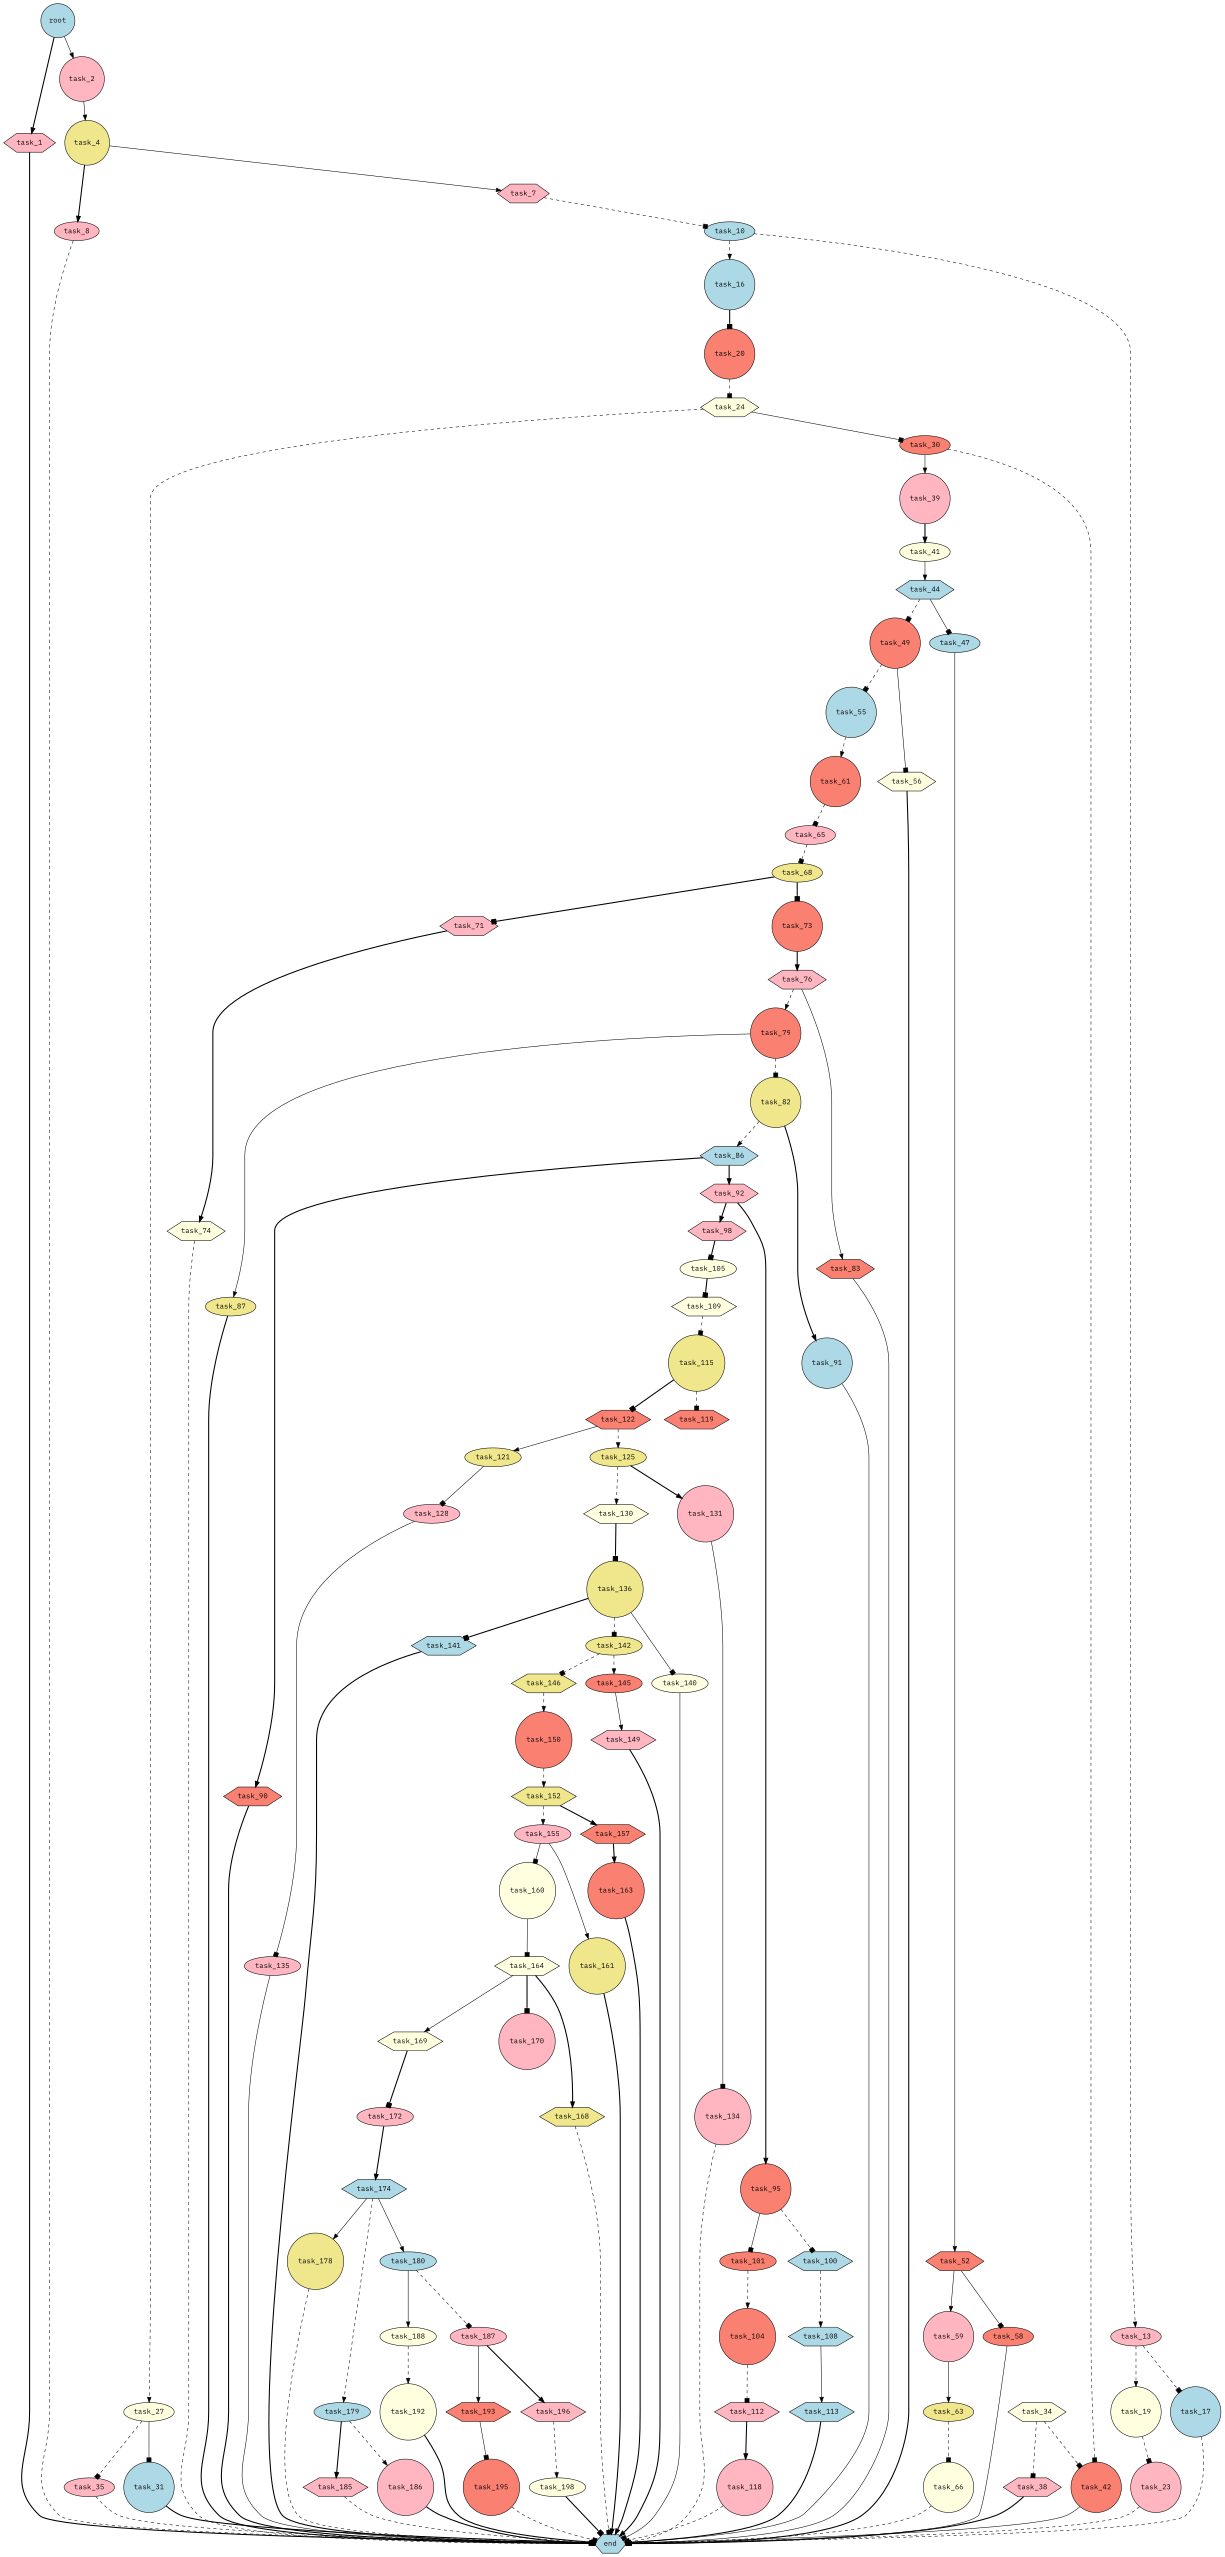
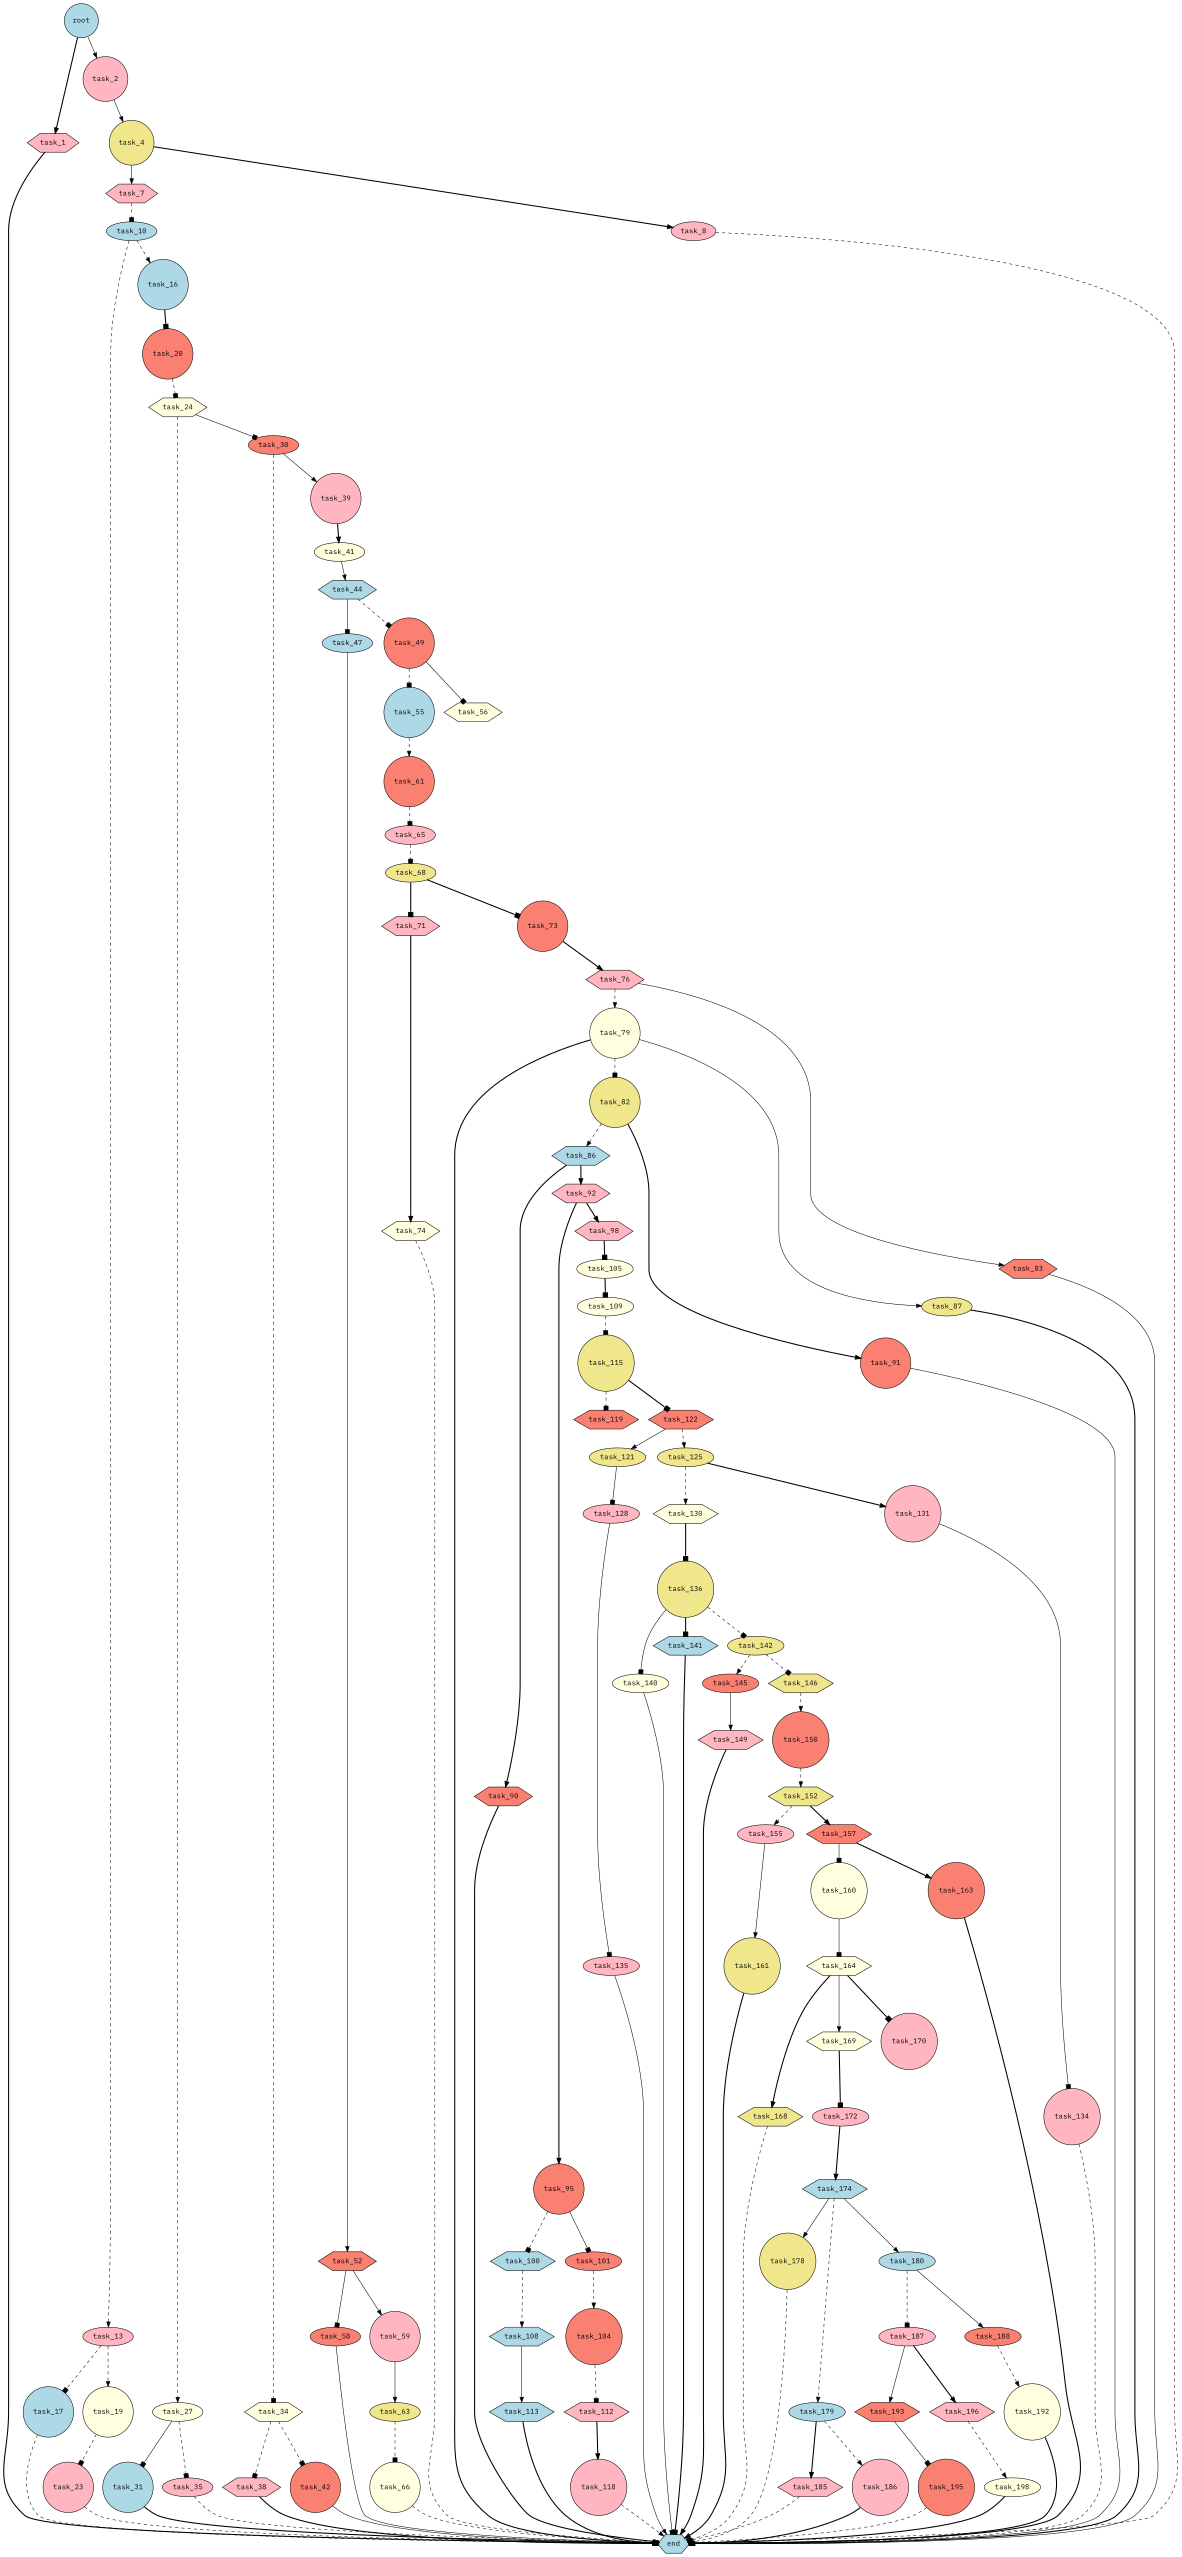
(776, 1033) -> (615, 1033)
(704, 1307) -> (606, 1307)
(827, 1363) -> (886, 1363)
(1091, 1409) -> (274, 1426)
(909, 1777) -> (455, 1830)
(538, 1851) -> (839, 1850)
(408, 2337) -> (993, 2337)
